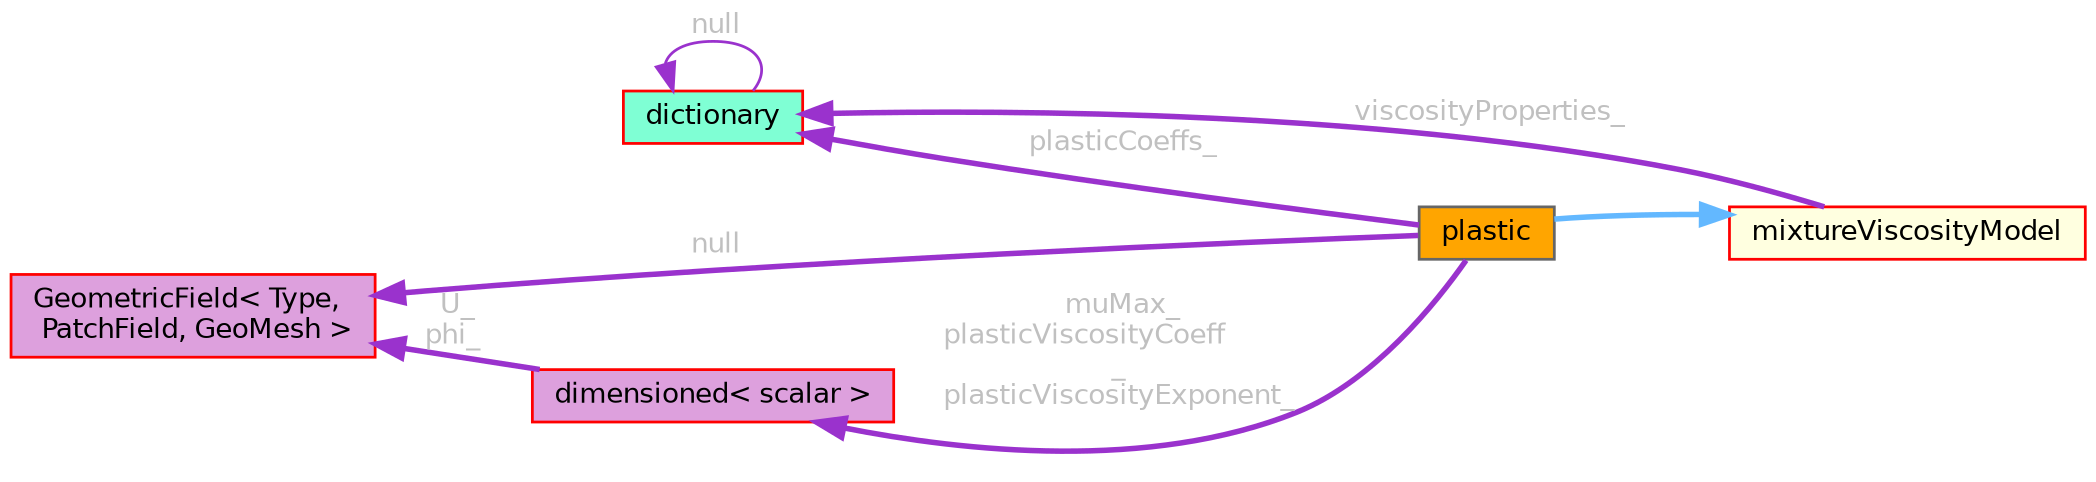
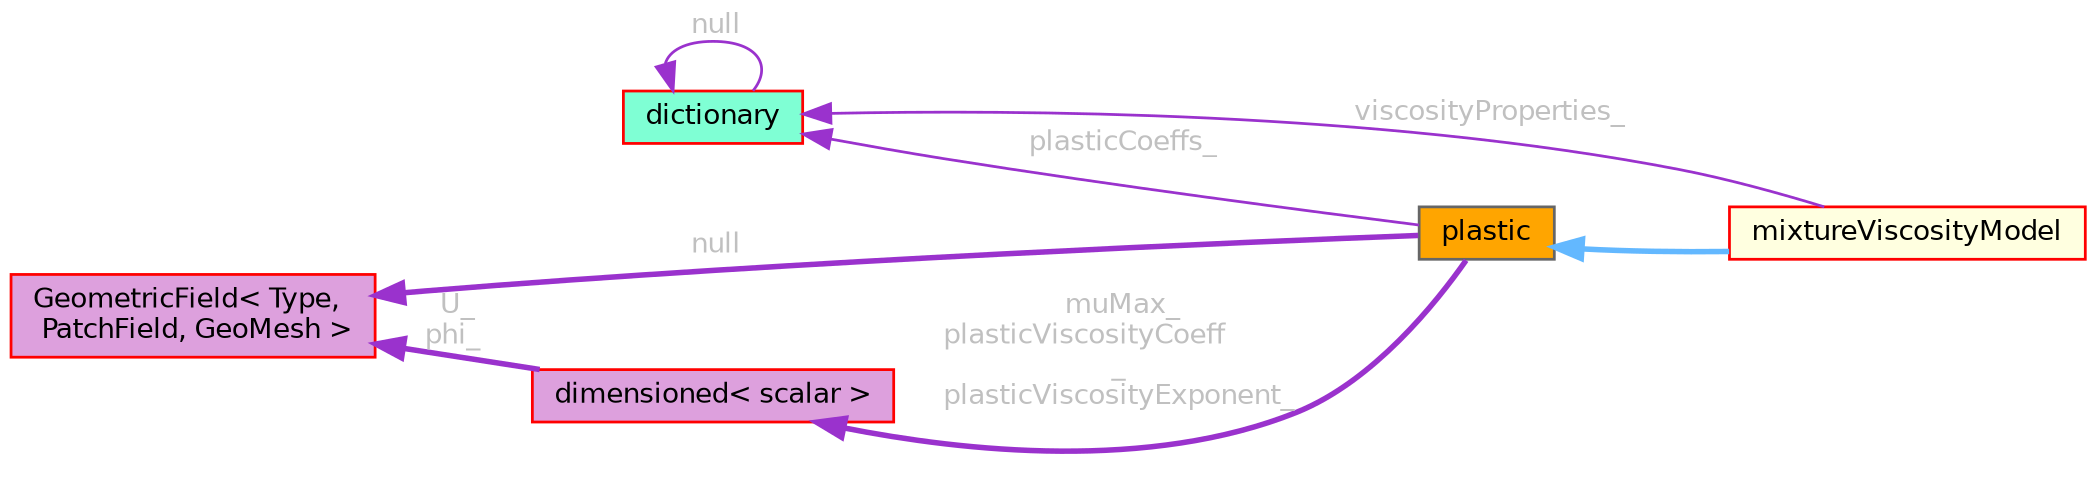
(1331, 126) -> (1331, 126)
(1124, 186) -> (1124, 186)
(1628, 215) -> (1656, 251)
